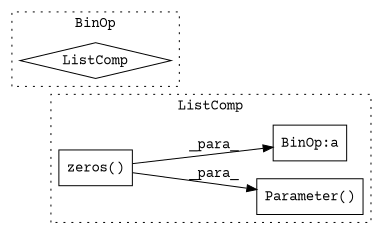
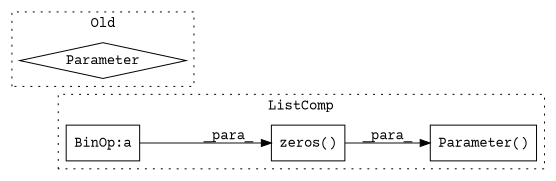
(96, 23) -> (103, 23)
(96, 61) -> (103, 61)
(198, 156) -> (201, 143)
